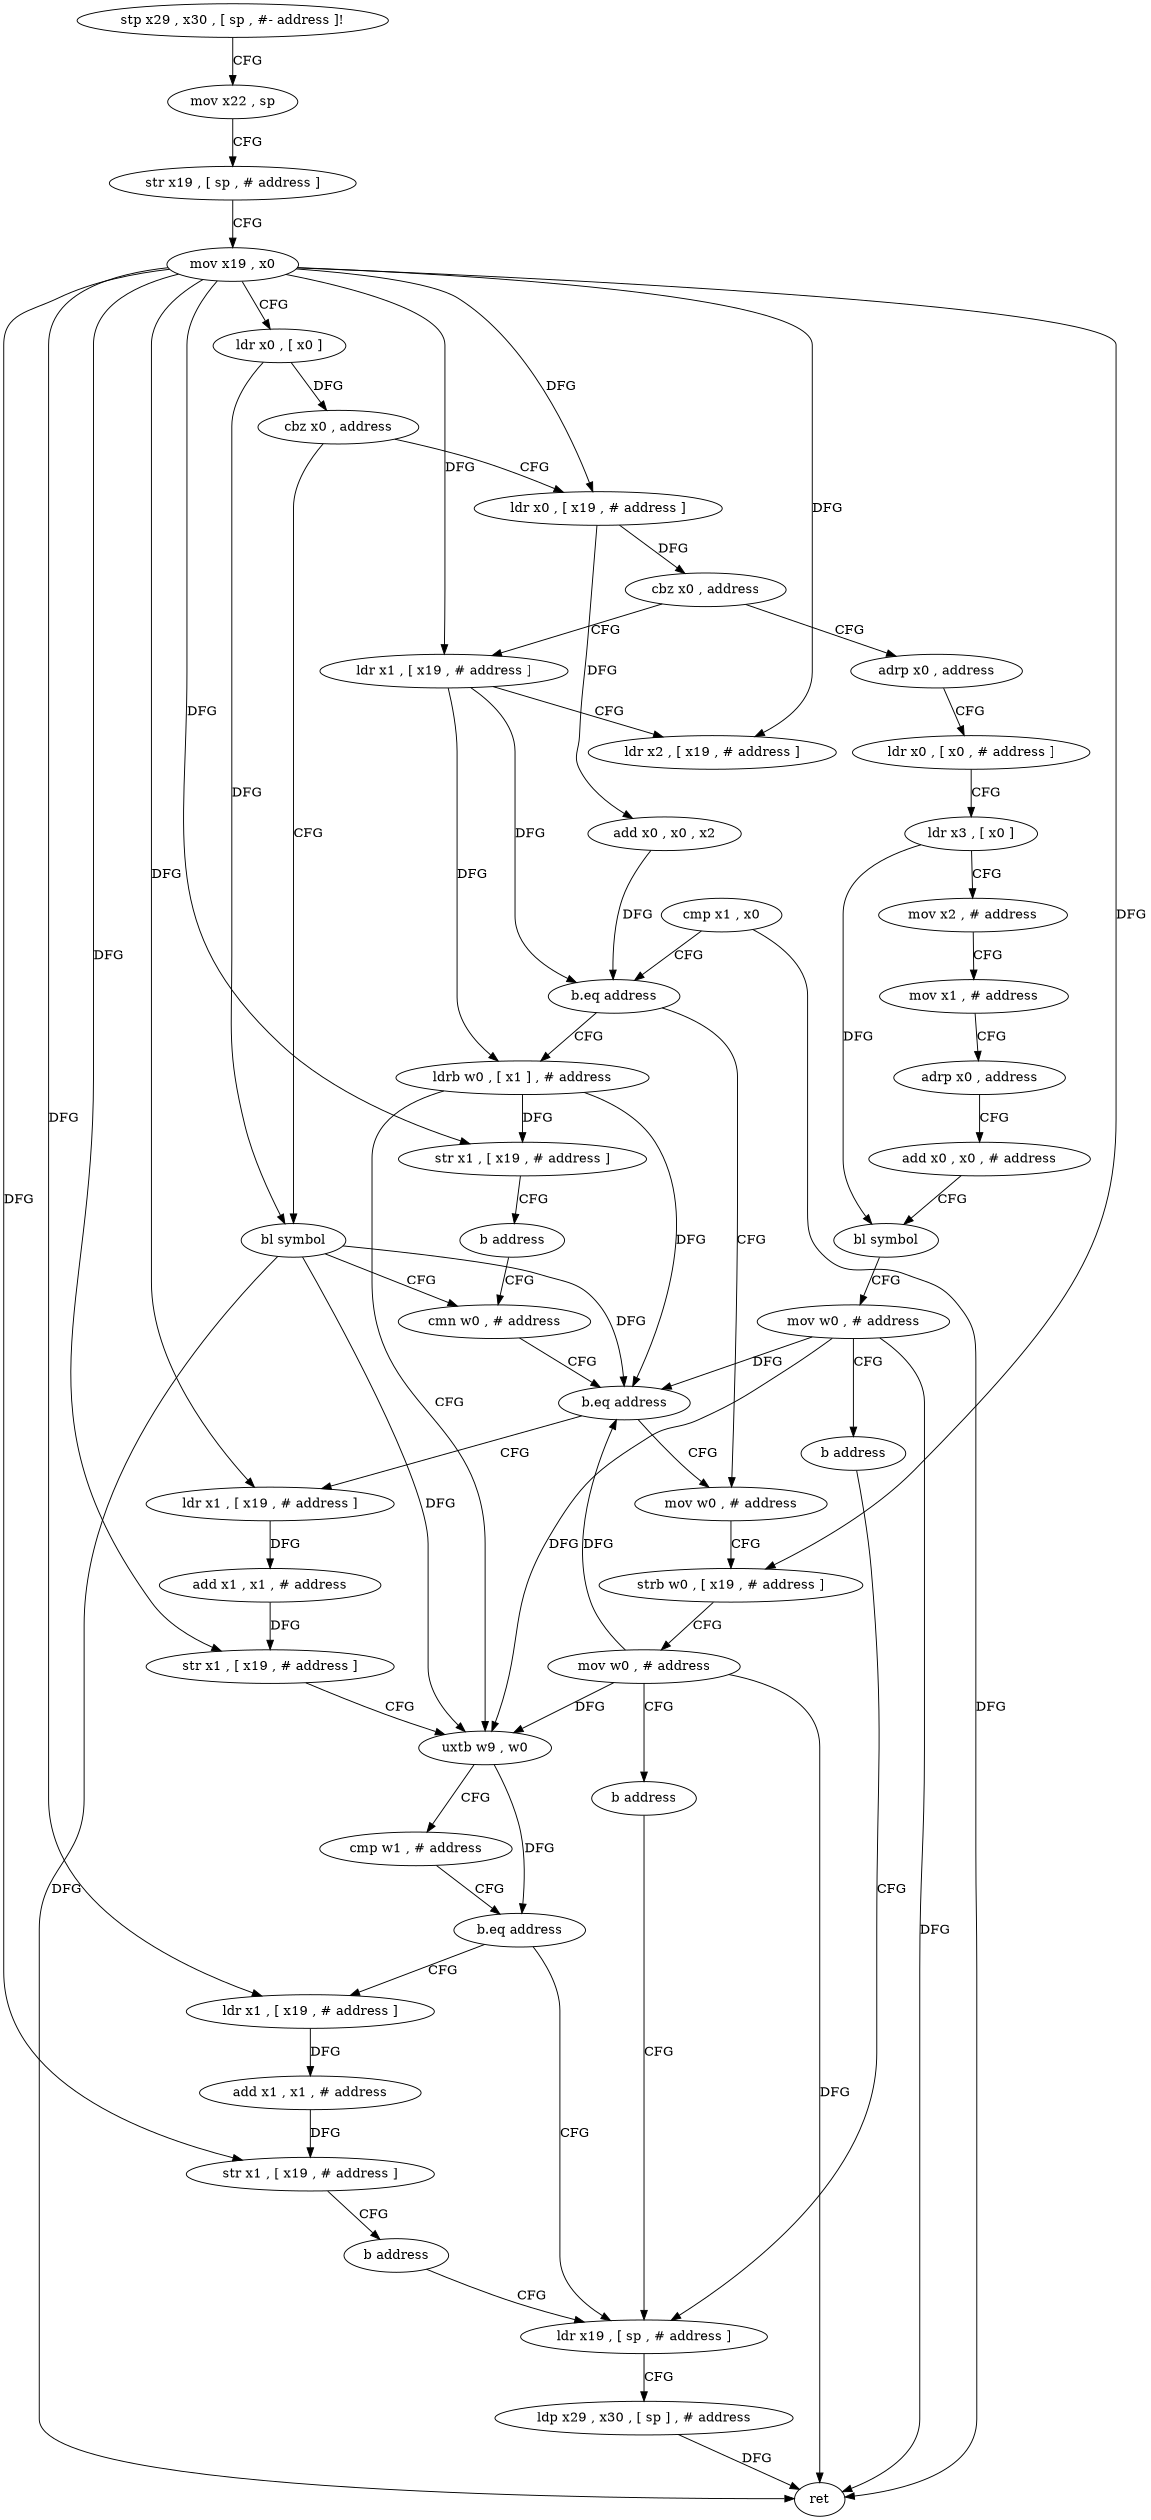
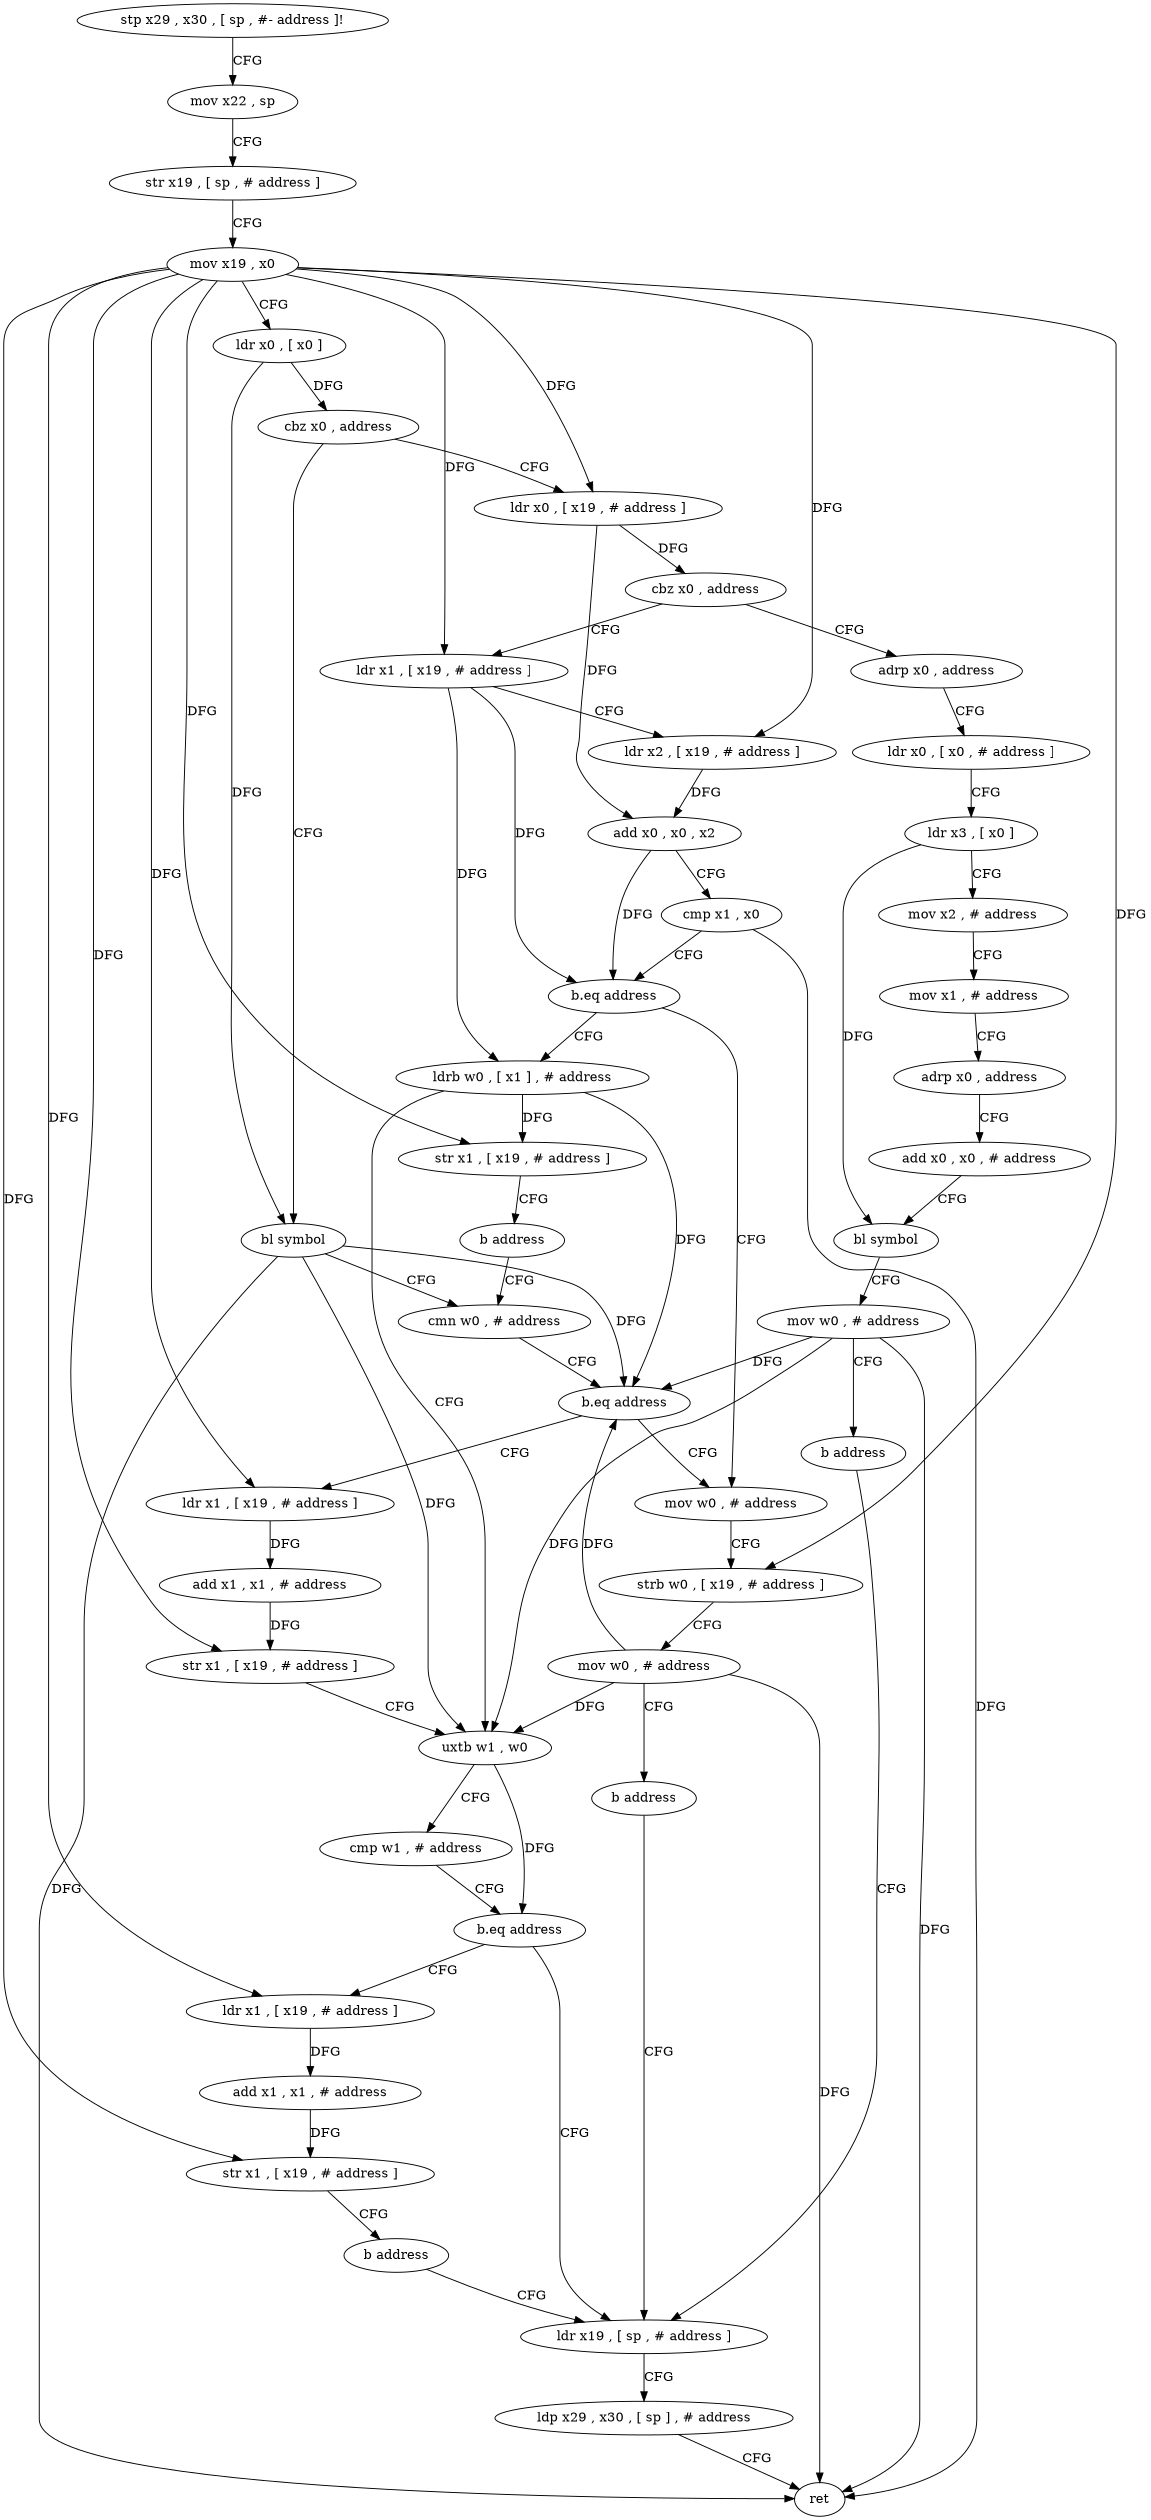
none -> (691, 789)
none -> (690, 871)
(485, 1748) -> (485, 1748)
(757, 2459) -> (757, 2459)
